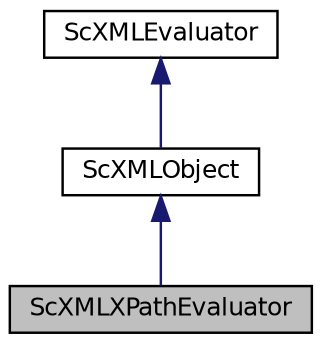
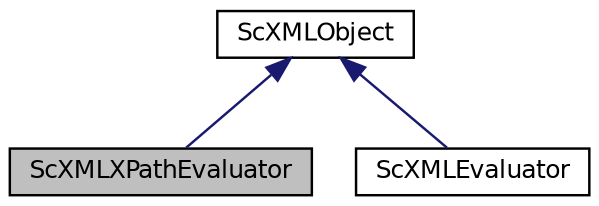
(161, 116) -> (403, 111)
